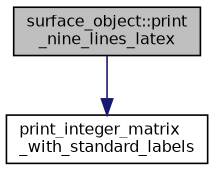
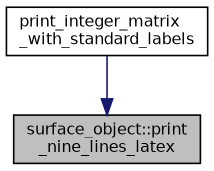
(107, 77) -> (107, 77)
